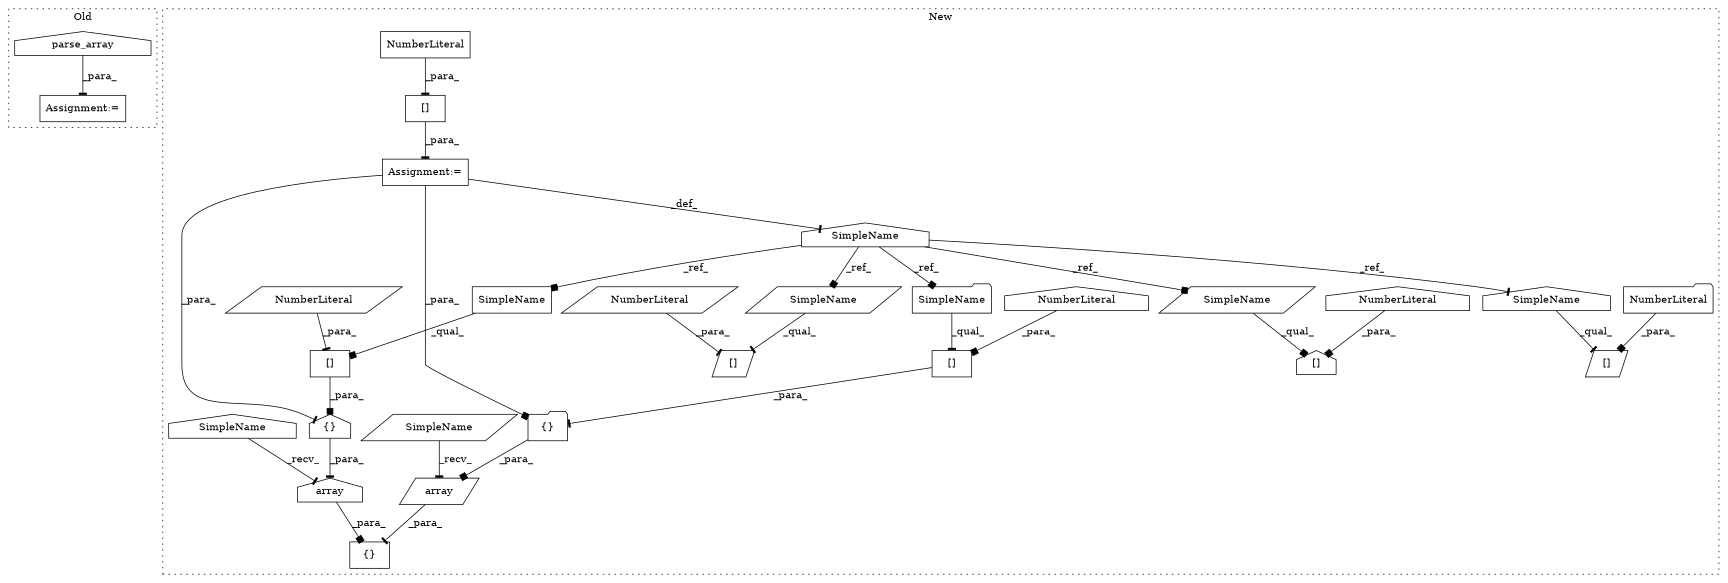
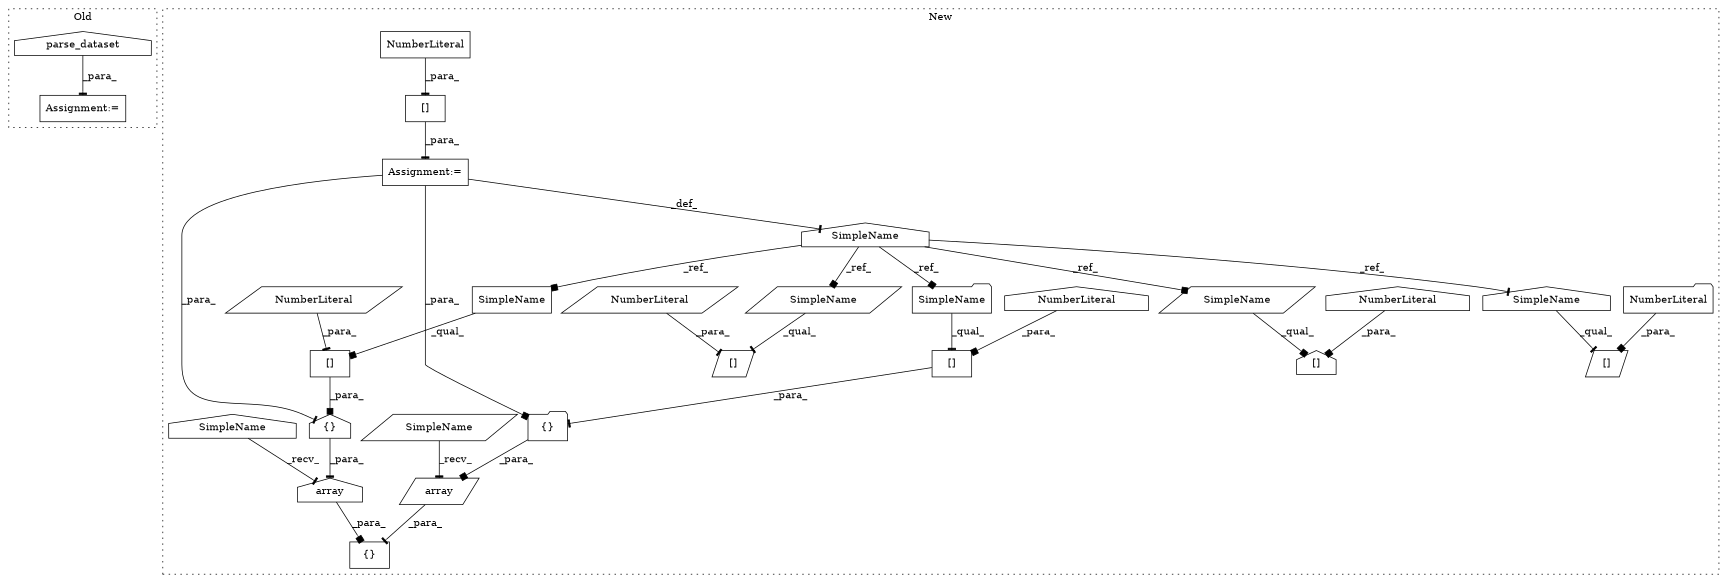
(83, 45) -> (83, 45)
